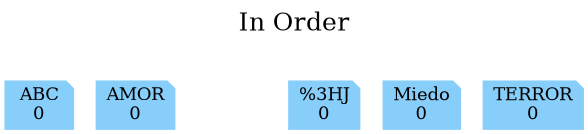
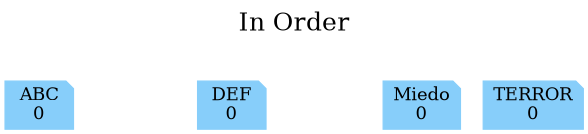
(136, 105) -> none
none -> (232, 105)
(324, 105) -> none
